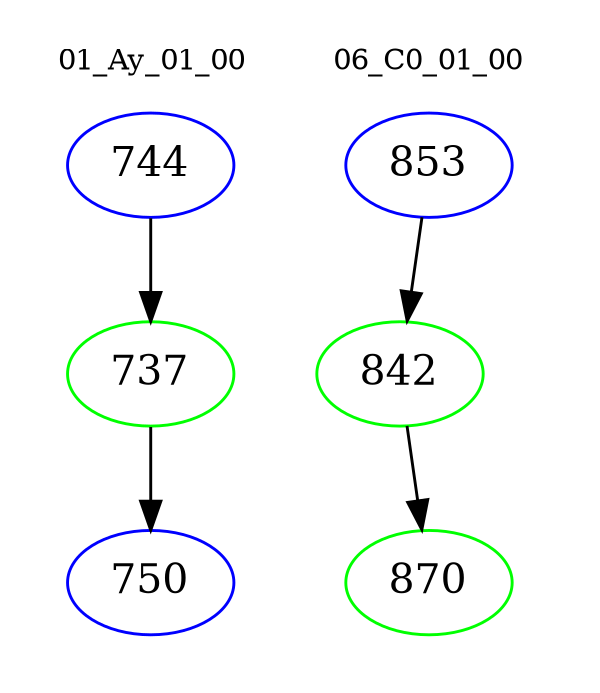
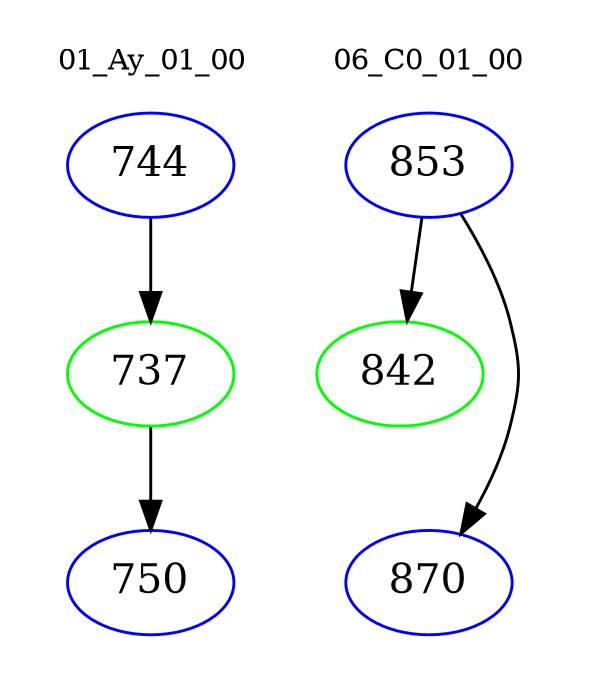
(412, 463) -> (518, 359)
(429, 583) -> (429, 583)
